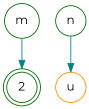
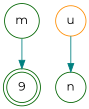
(71, 50) -> (71, 50)
(22, 87) -> (22, 87)
